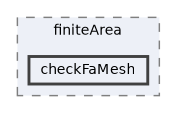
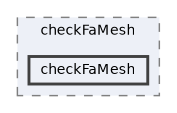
(88, 31) -> (88, 31)
